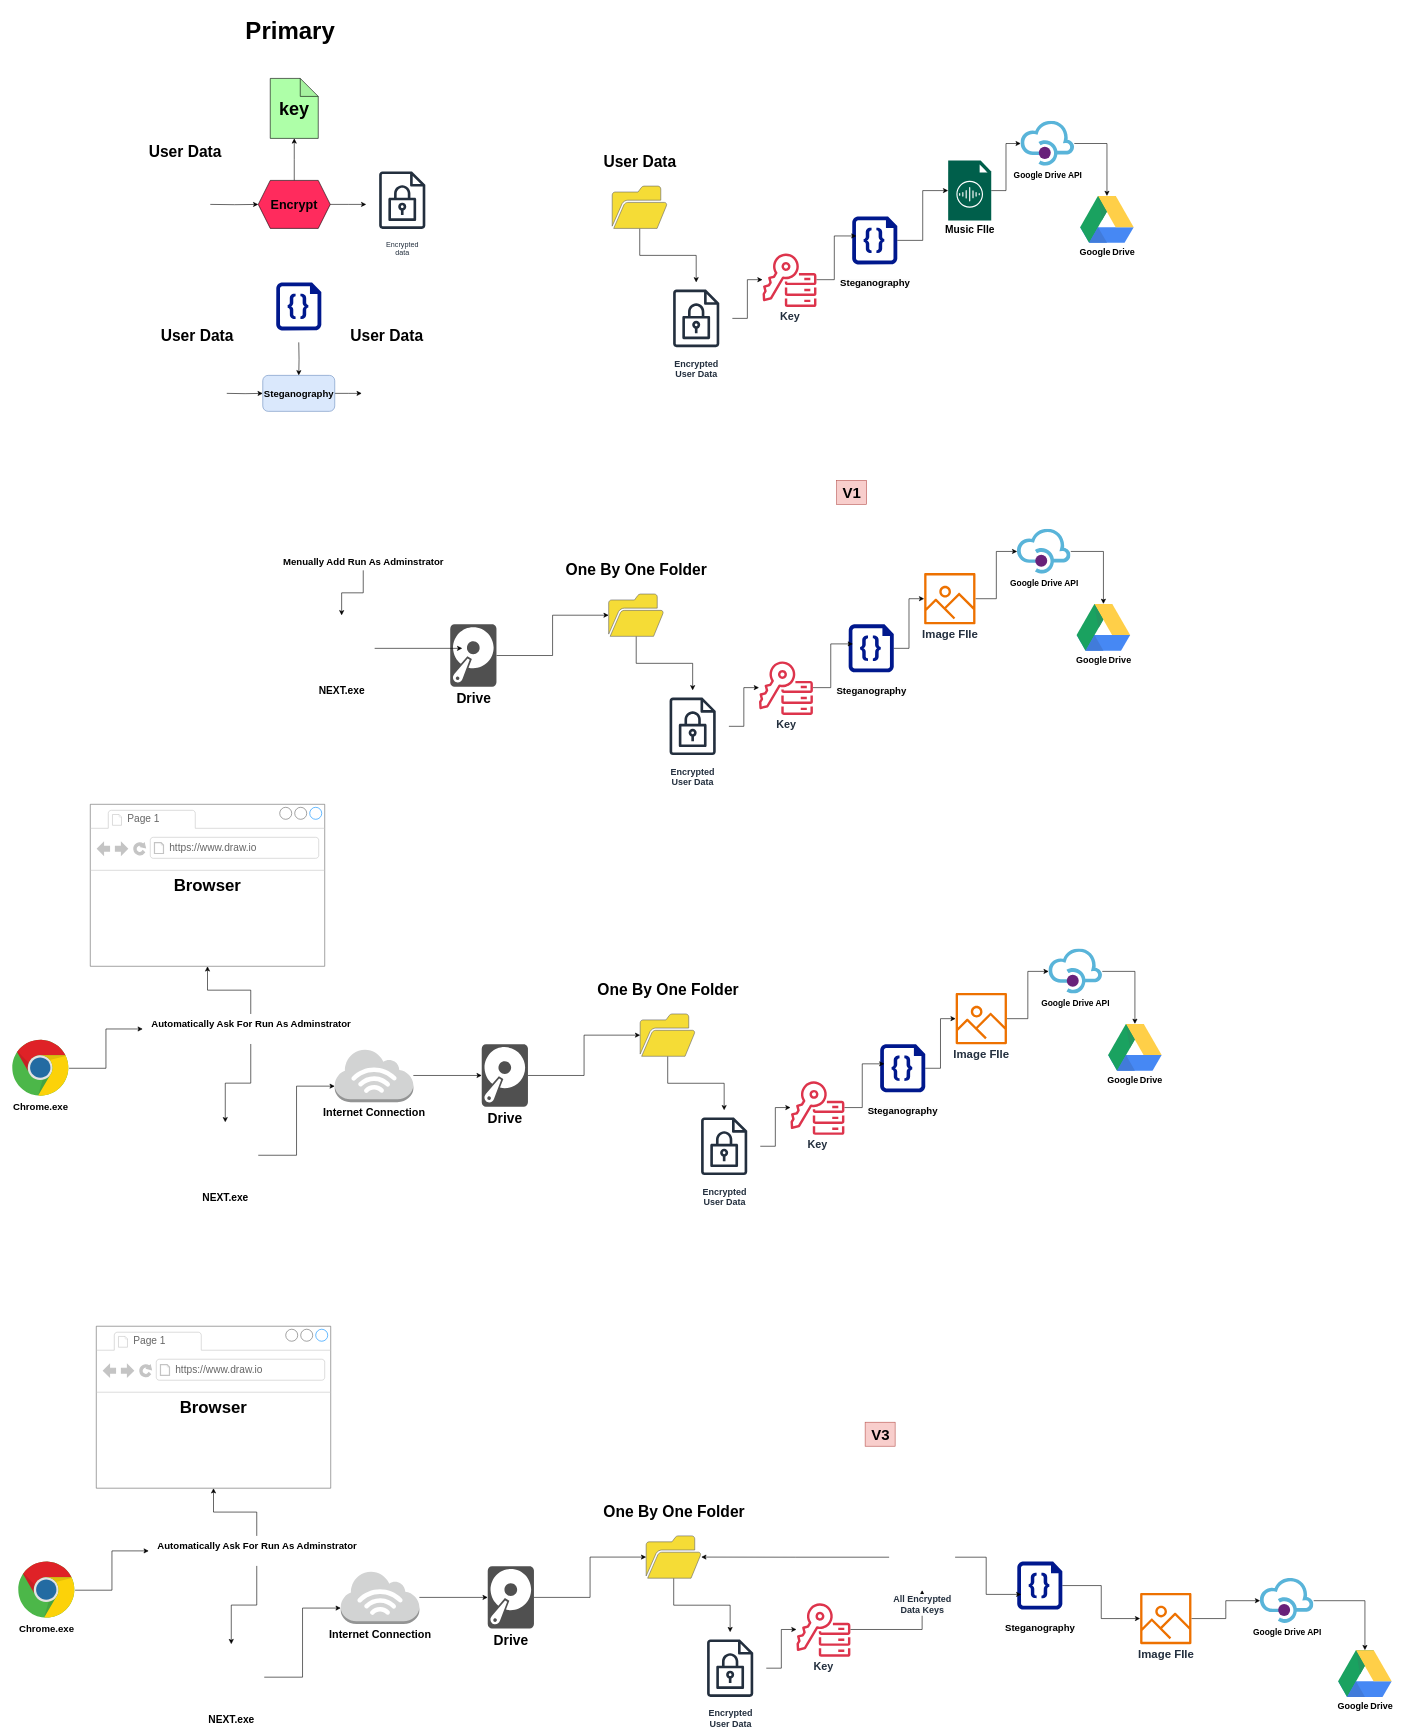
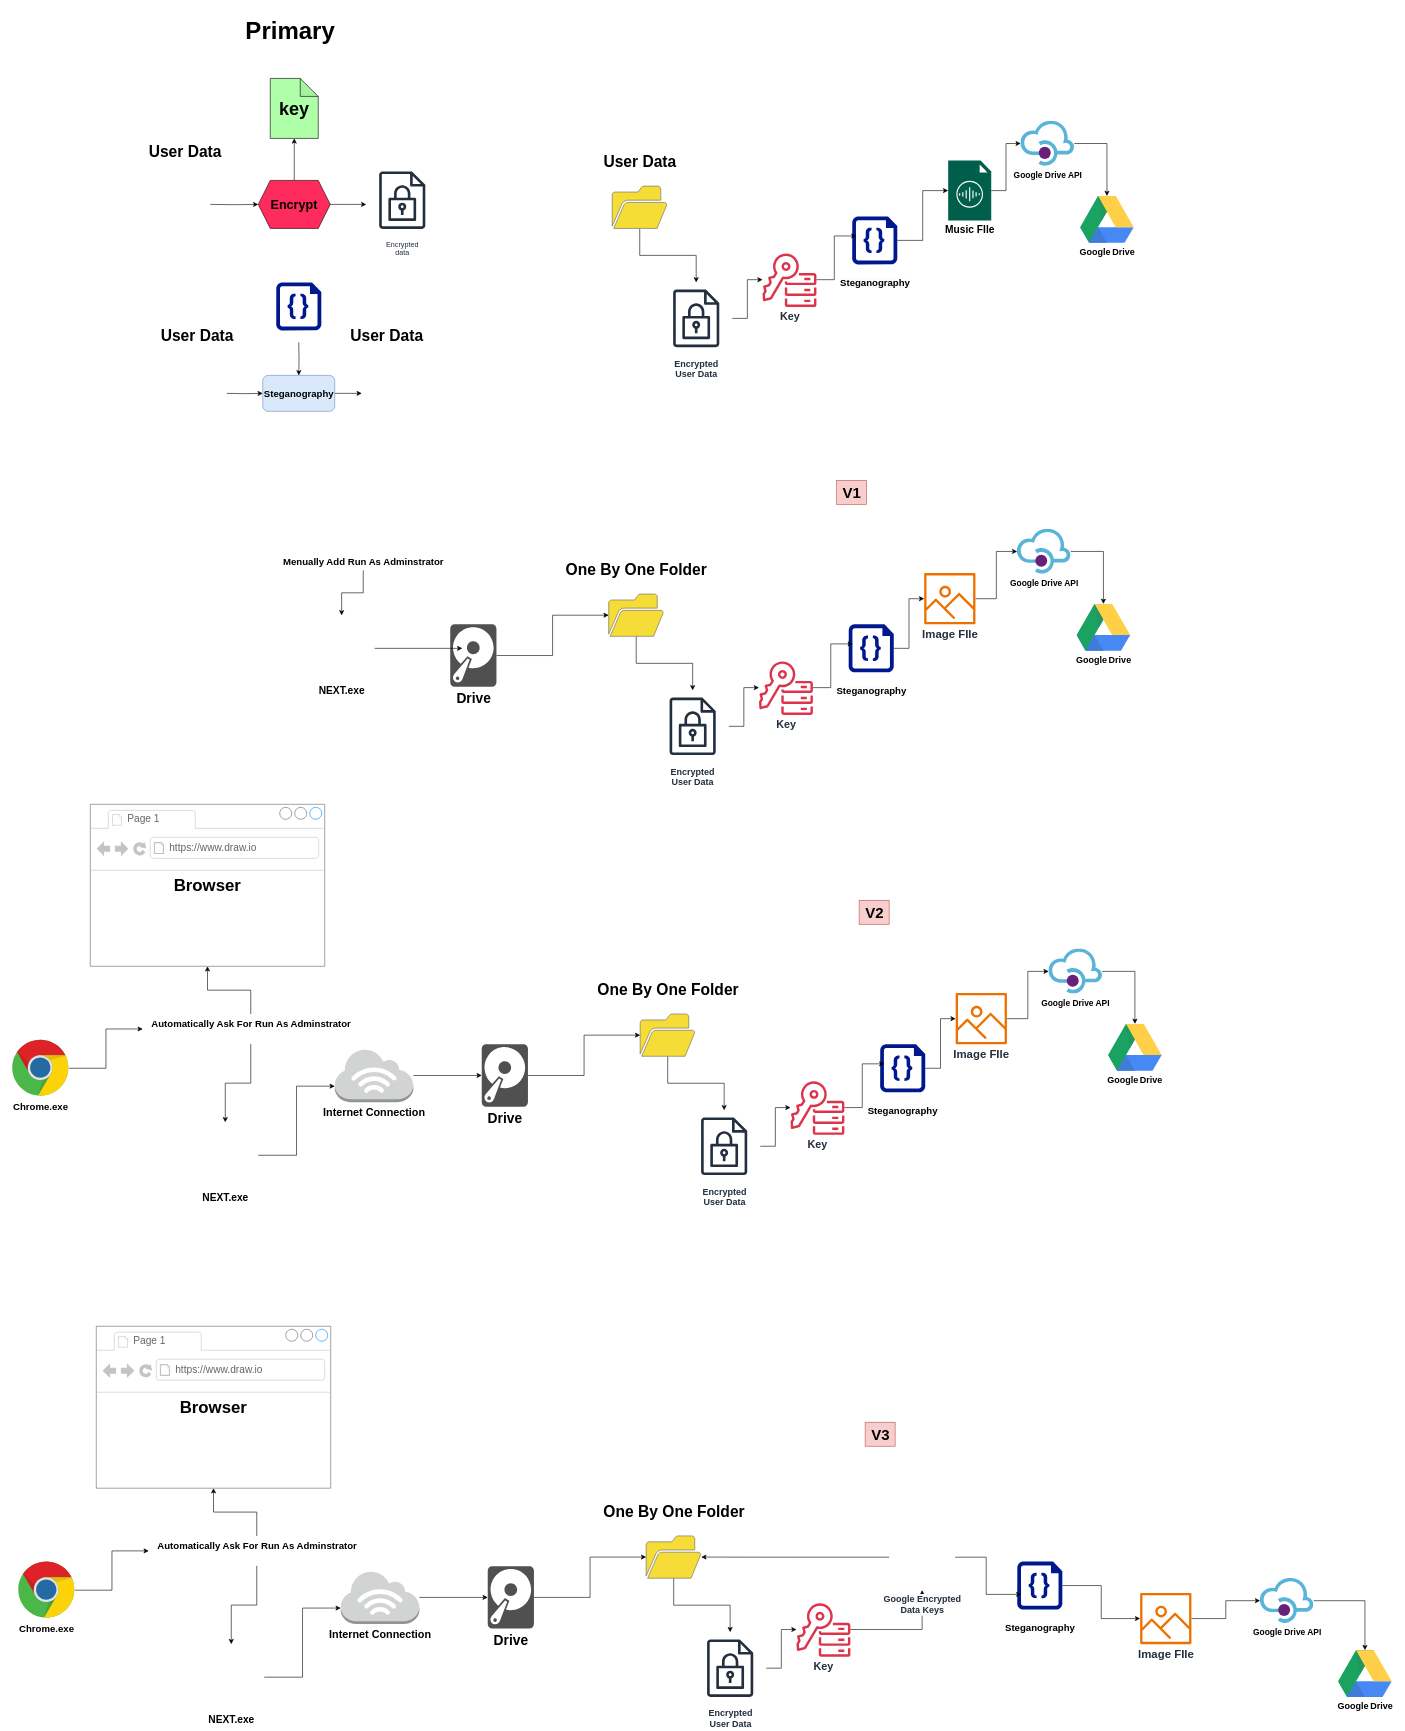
none -> (874, 912)
(923, 1603) -> (923, 1603)
